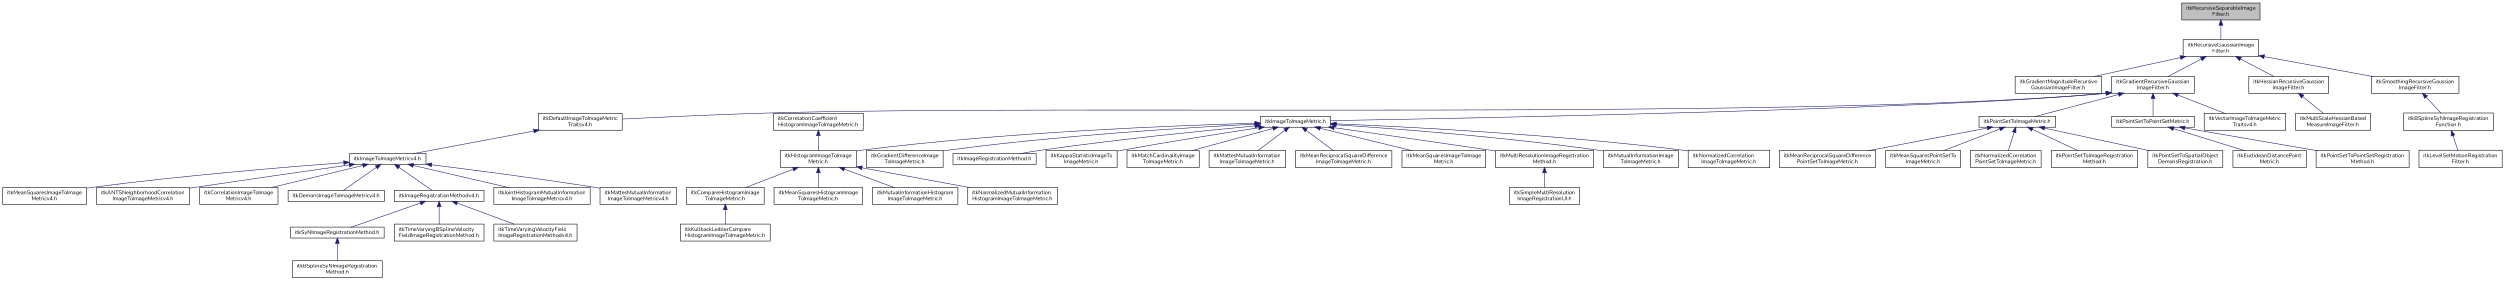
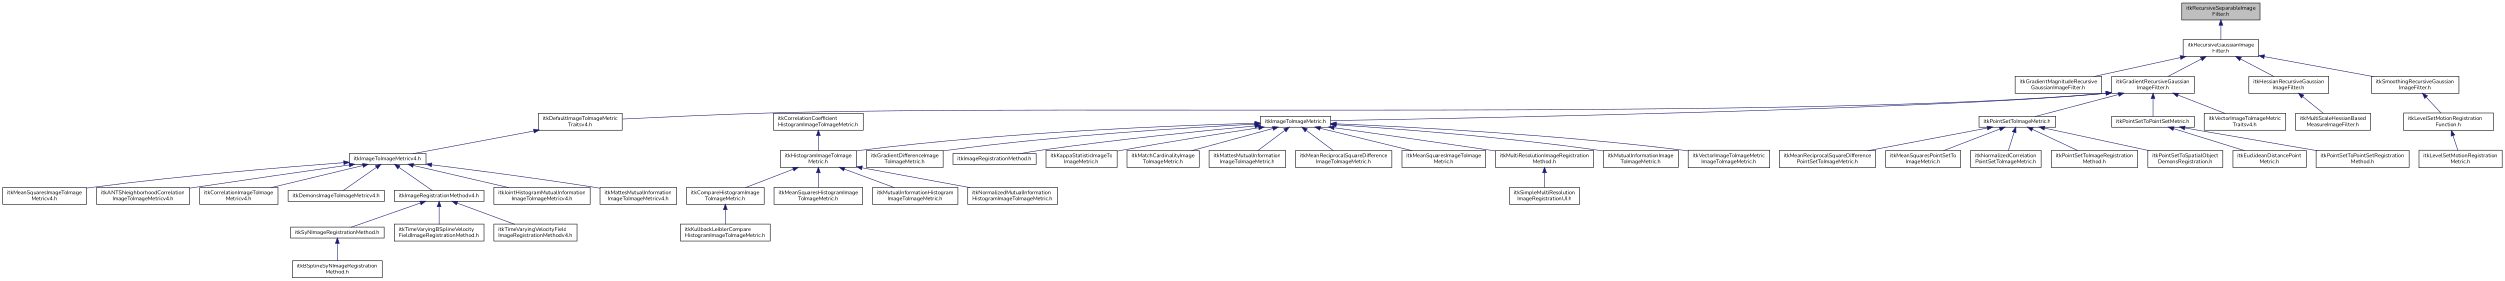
(2449, 122) -> (2449, 122)
(1729, 159) -> (1729, 159)
(2461, 159) -> (2461, 159)
